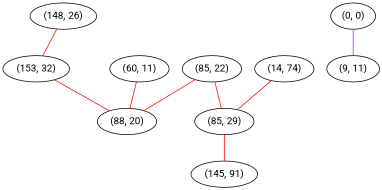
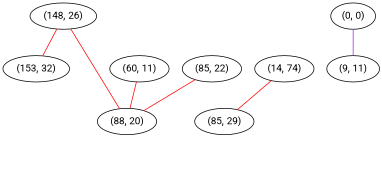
(82, 95) -> (95, 69)
(218, 95) -> none
(224, 174) -> none
